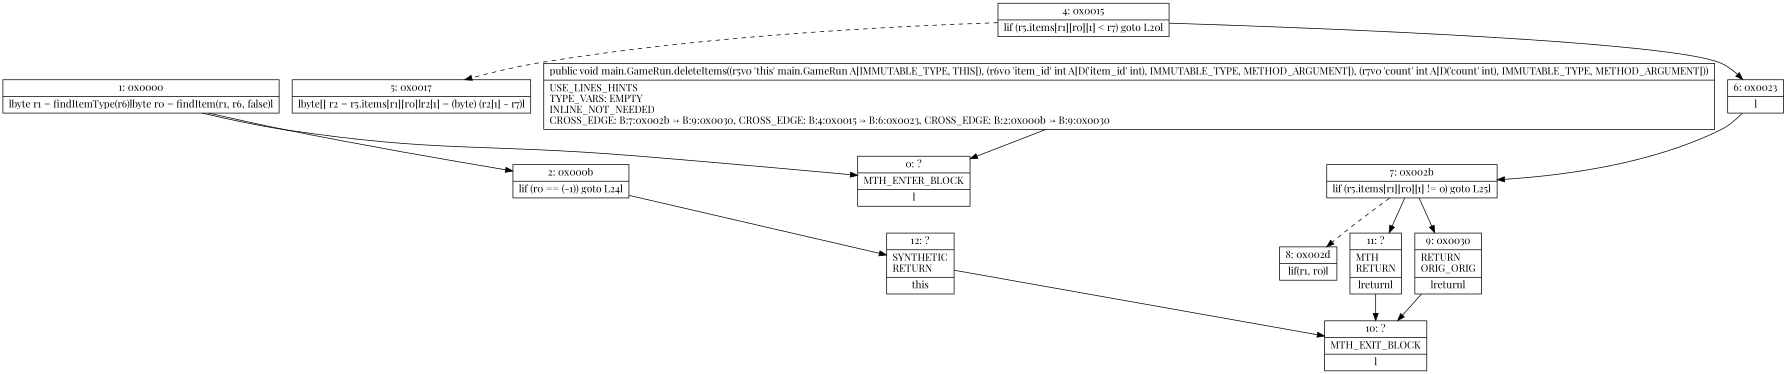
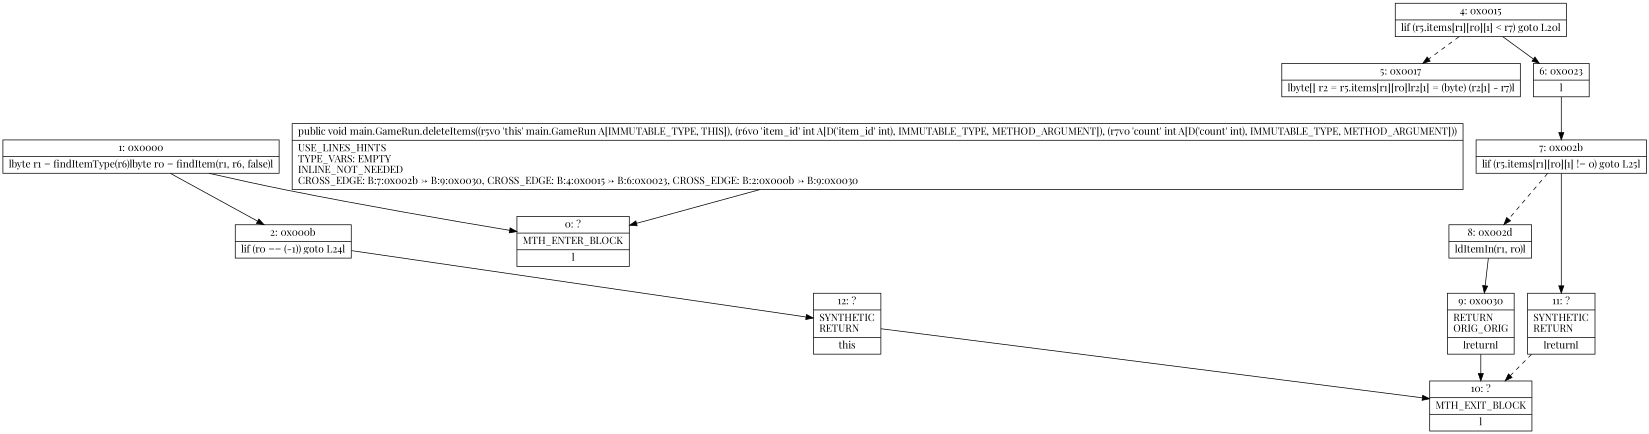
(1425, 212) -> (1487, 272)
(1367, 258) -> (1561, 318)
(1308, 272) -> (1490, 249)
(1376, 304) -> (1521, 365)
